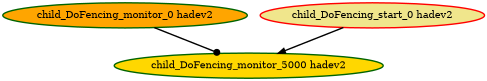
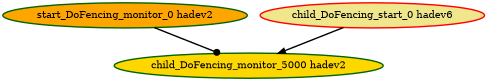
(125, 15) -> (125, 15)
(372, 15) -> (372, 15)
